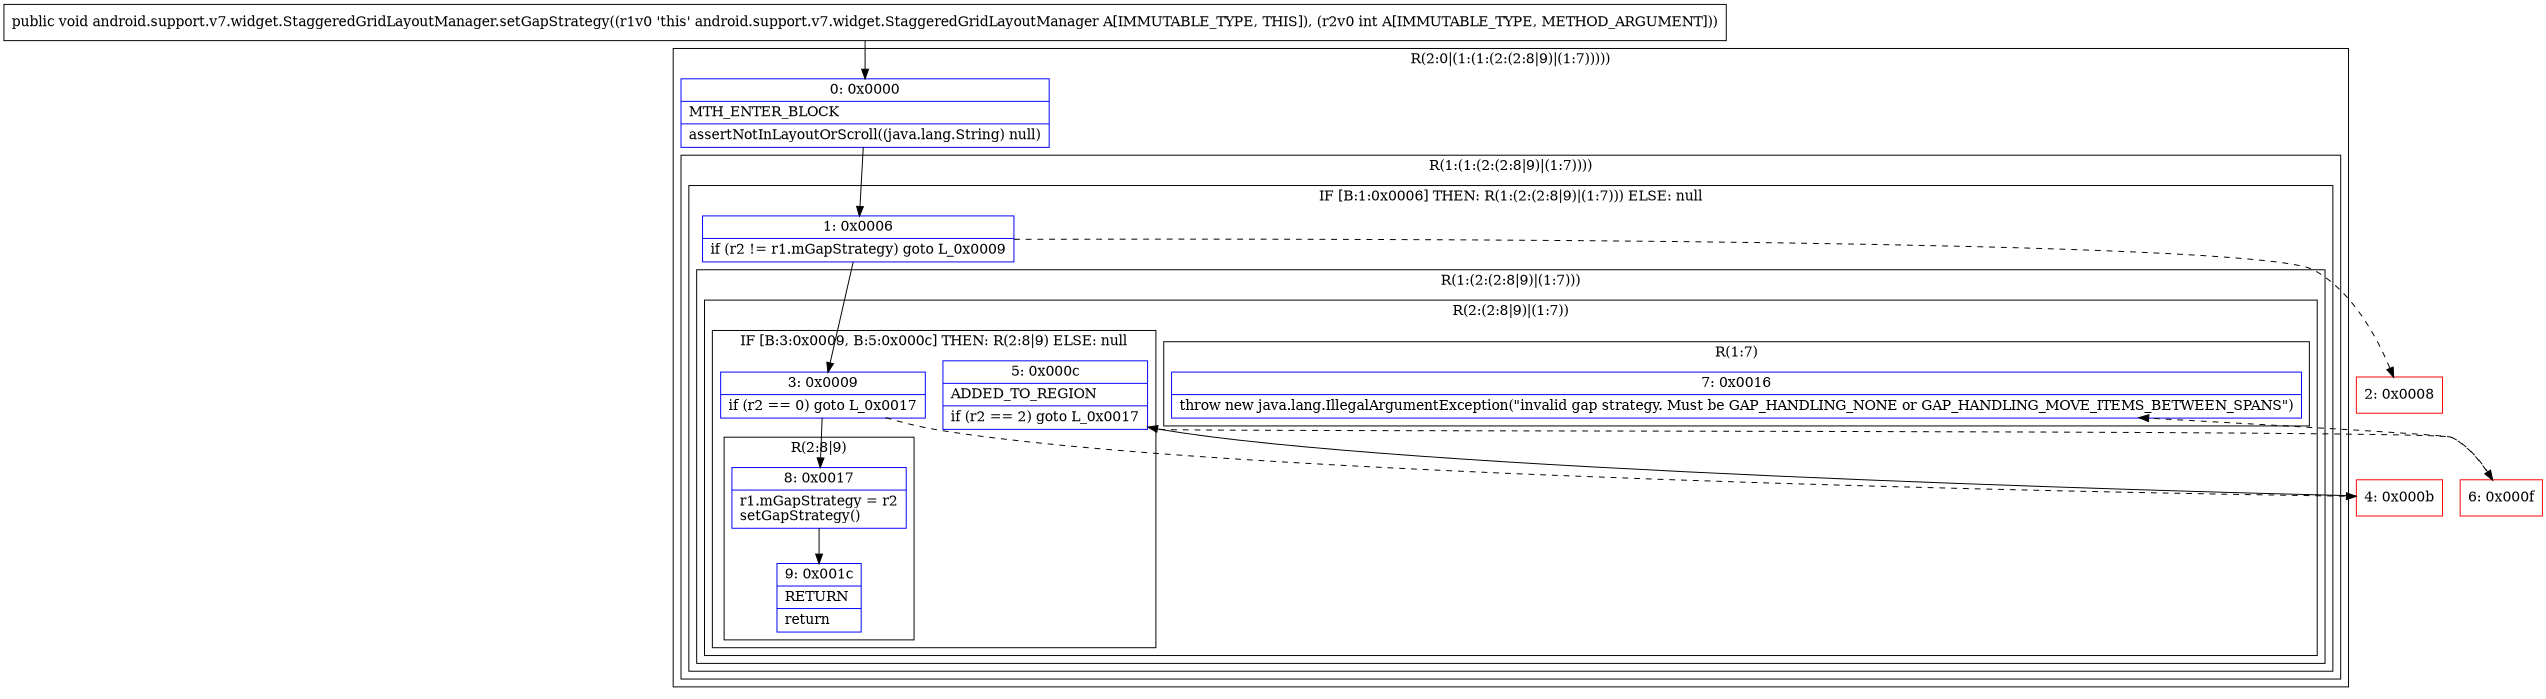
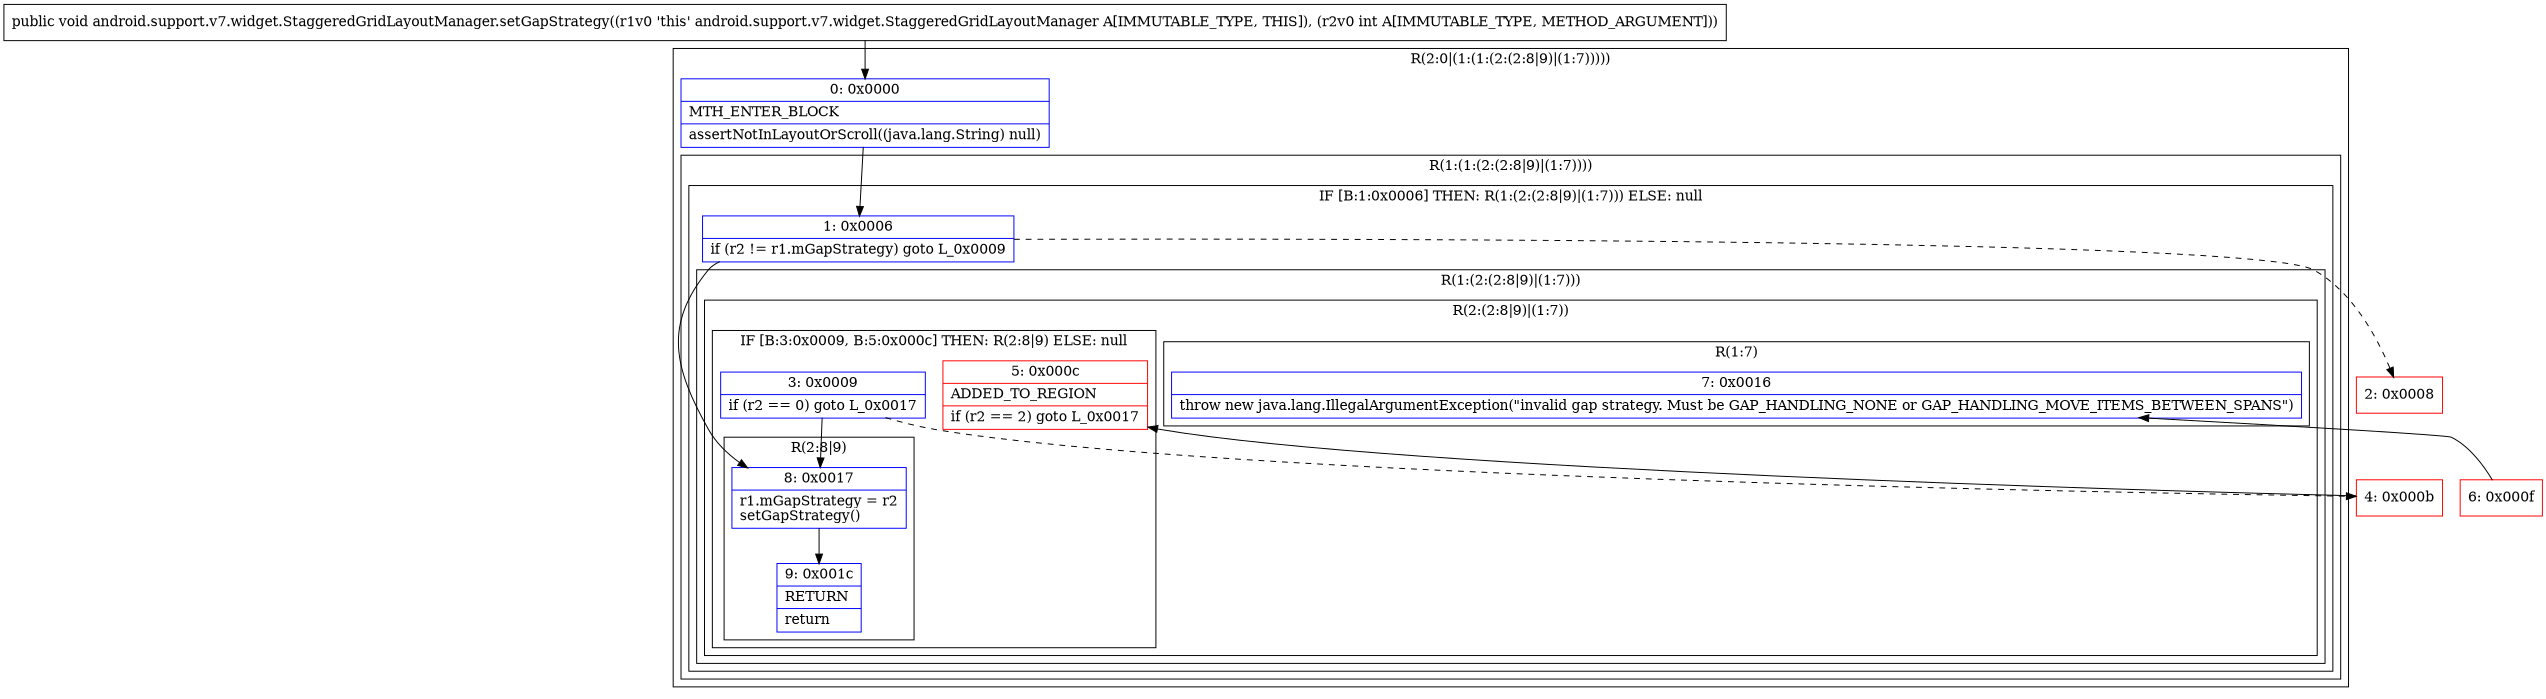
(842, 312) -> (681, 364)
(1045, 395) -> (1045, 395)
(2330, 429) -> (2357, 430)
(1960, 432) -> none
